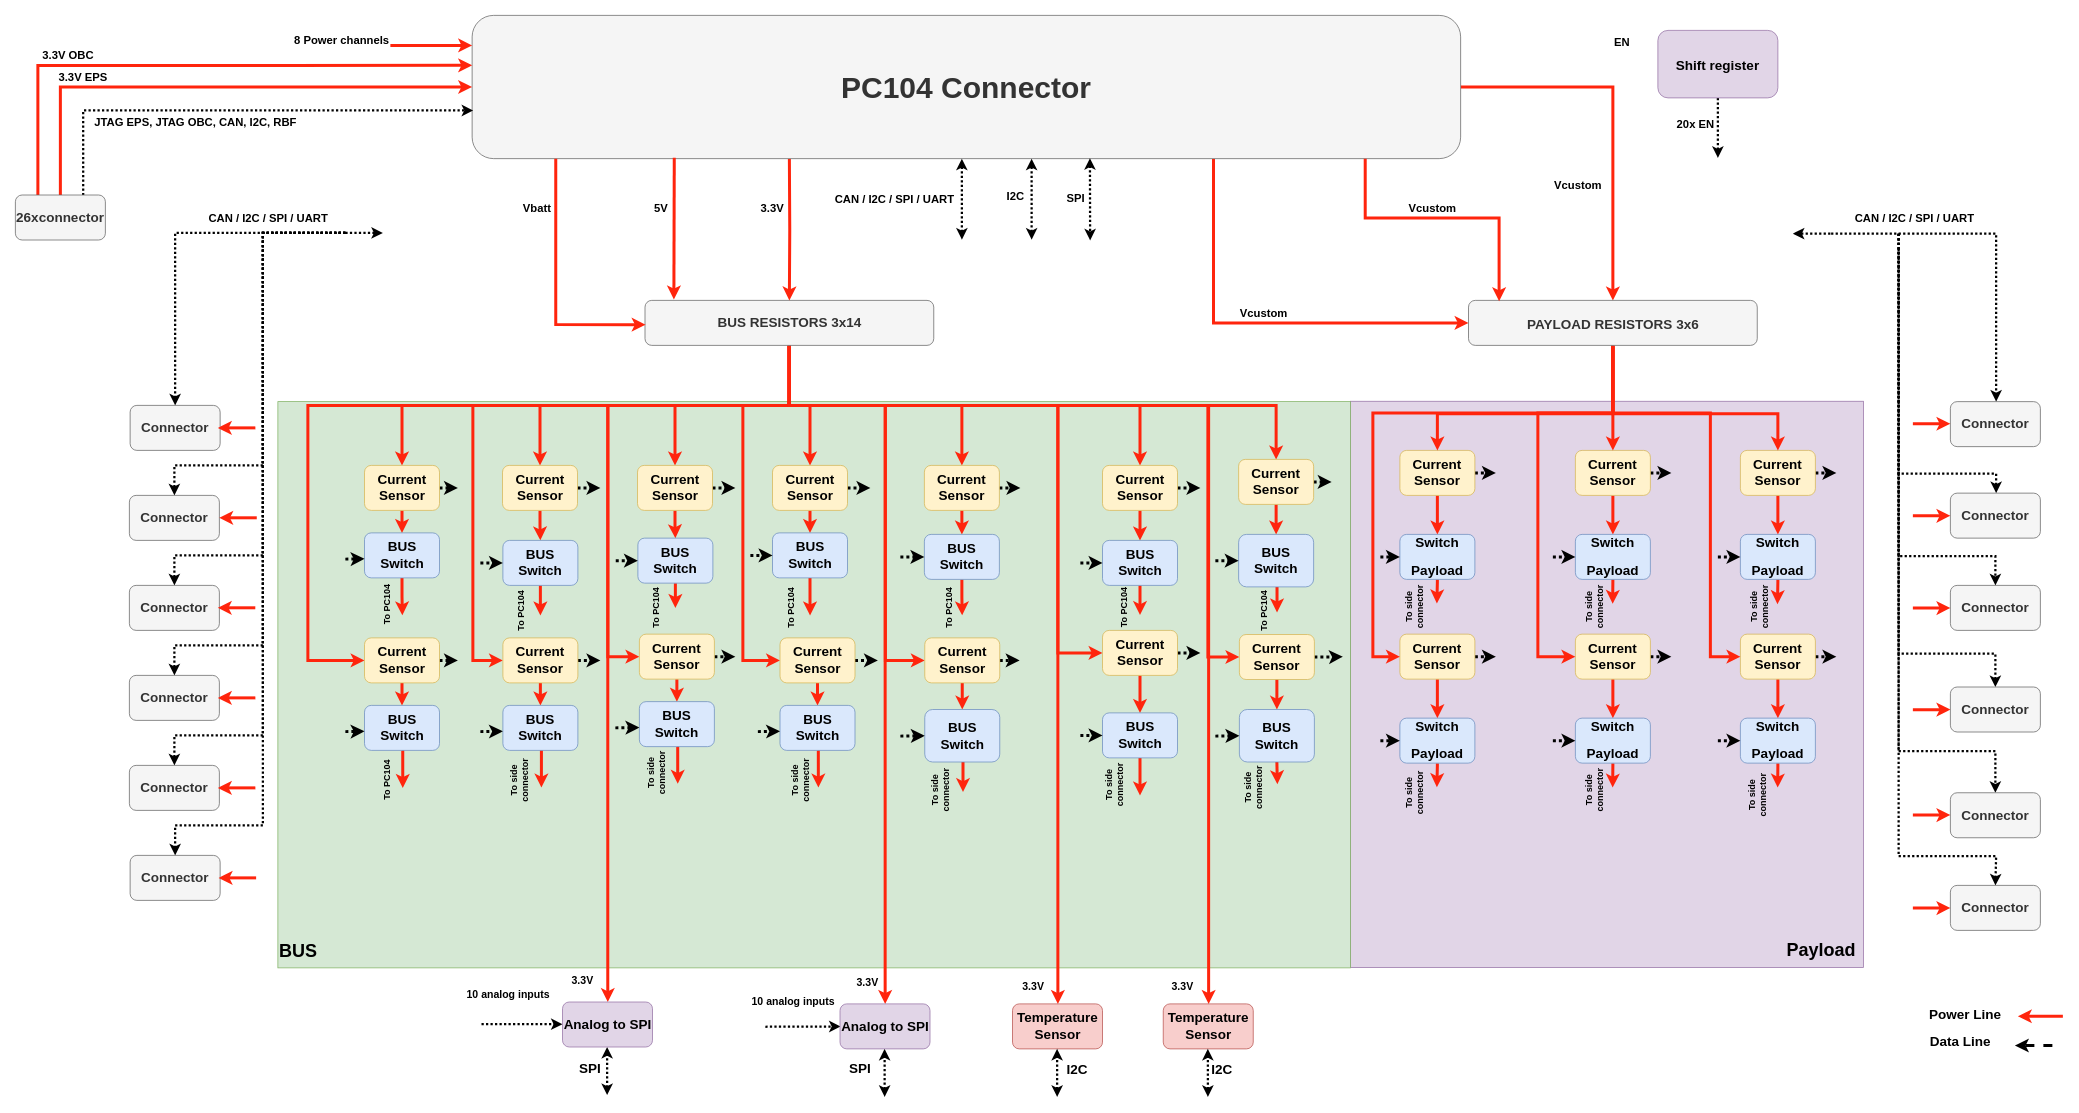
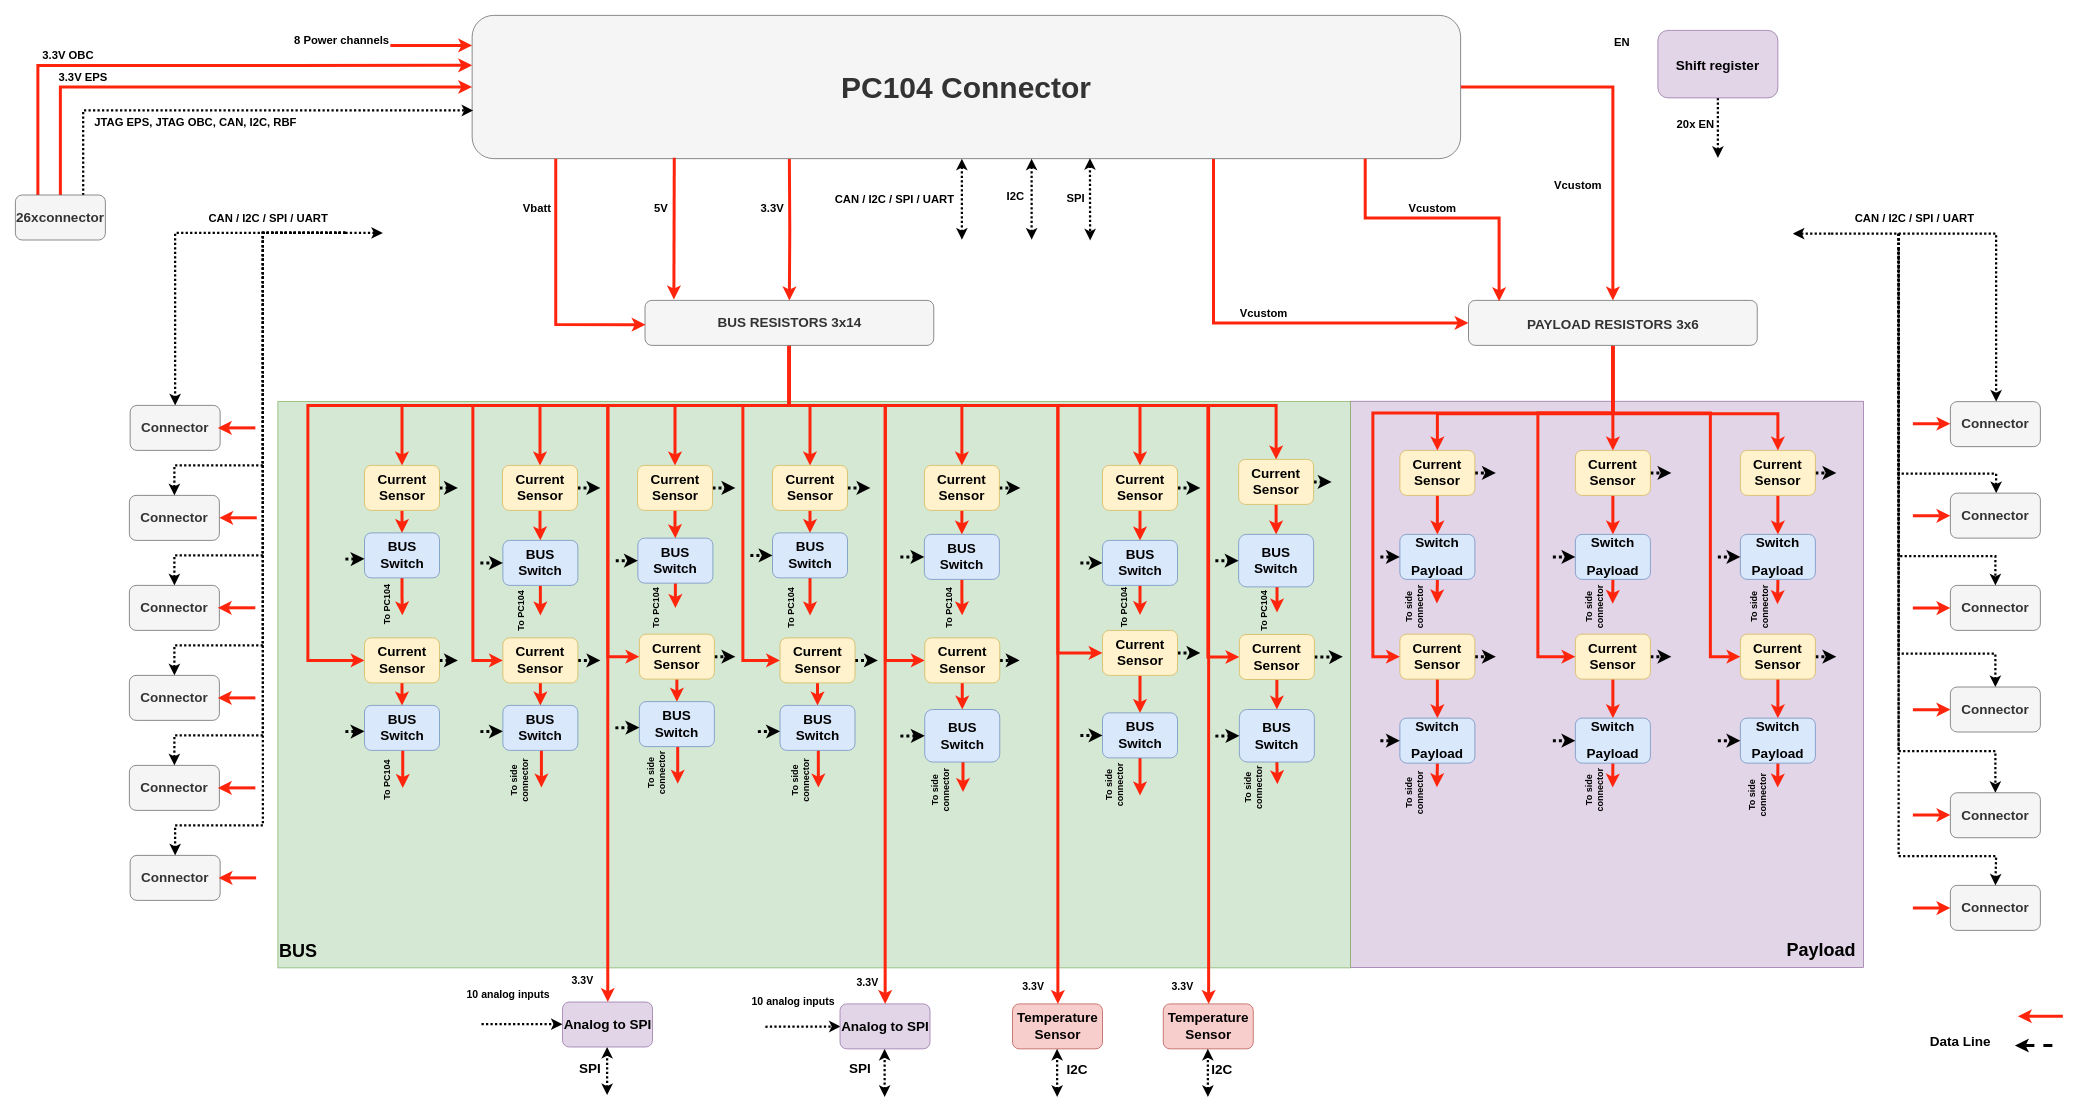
(1965, 1015) -> none
